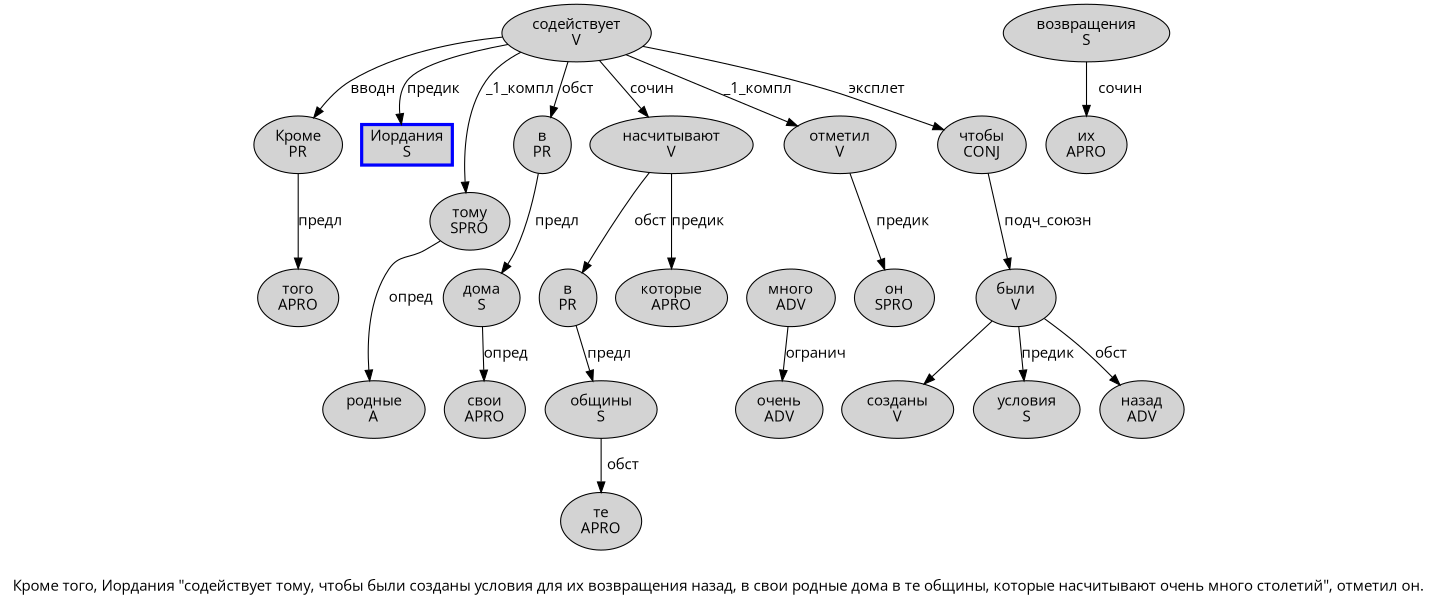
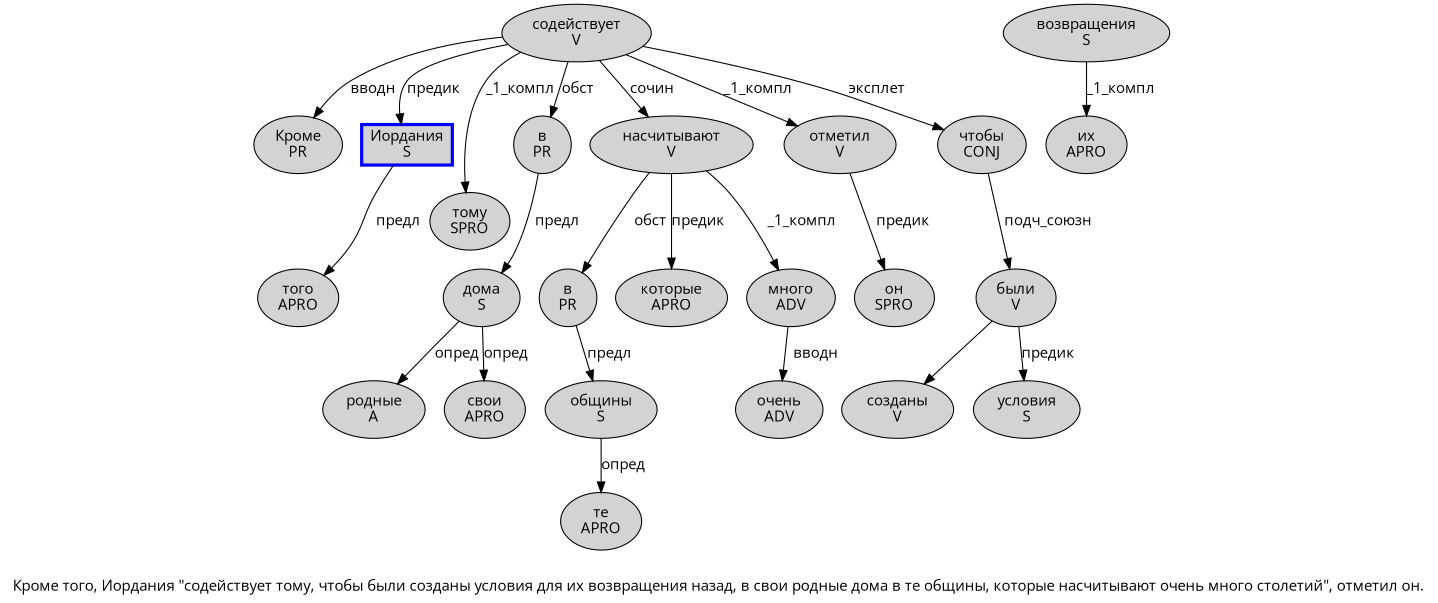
(1121, 89) -> (1121, 89)
none -> (744, 212)
(298, 216) -> (364, 218)
(379, 289) -> (432, 348)
(816, 354) -> (816, 354)
(1142, 410) -> none
(624, 465) -> (624, 465)
